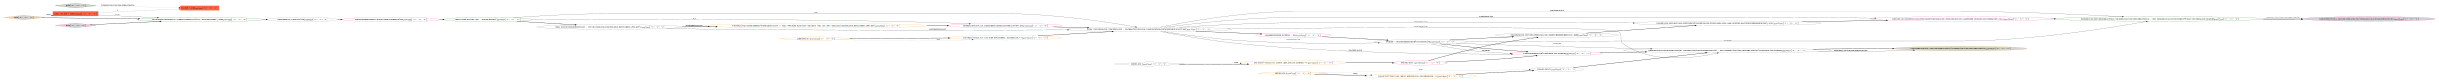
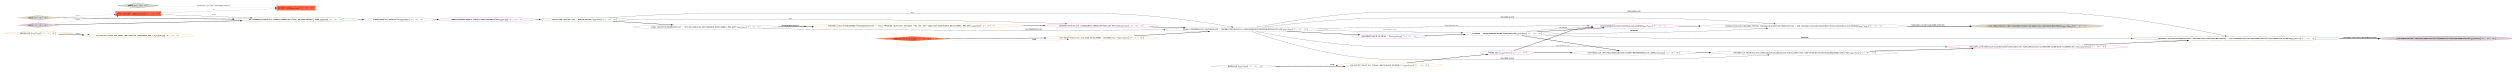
none -> (83, 20)
(816, 39) -> (912, 39)
(1557, 69) -> none
